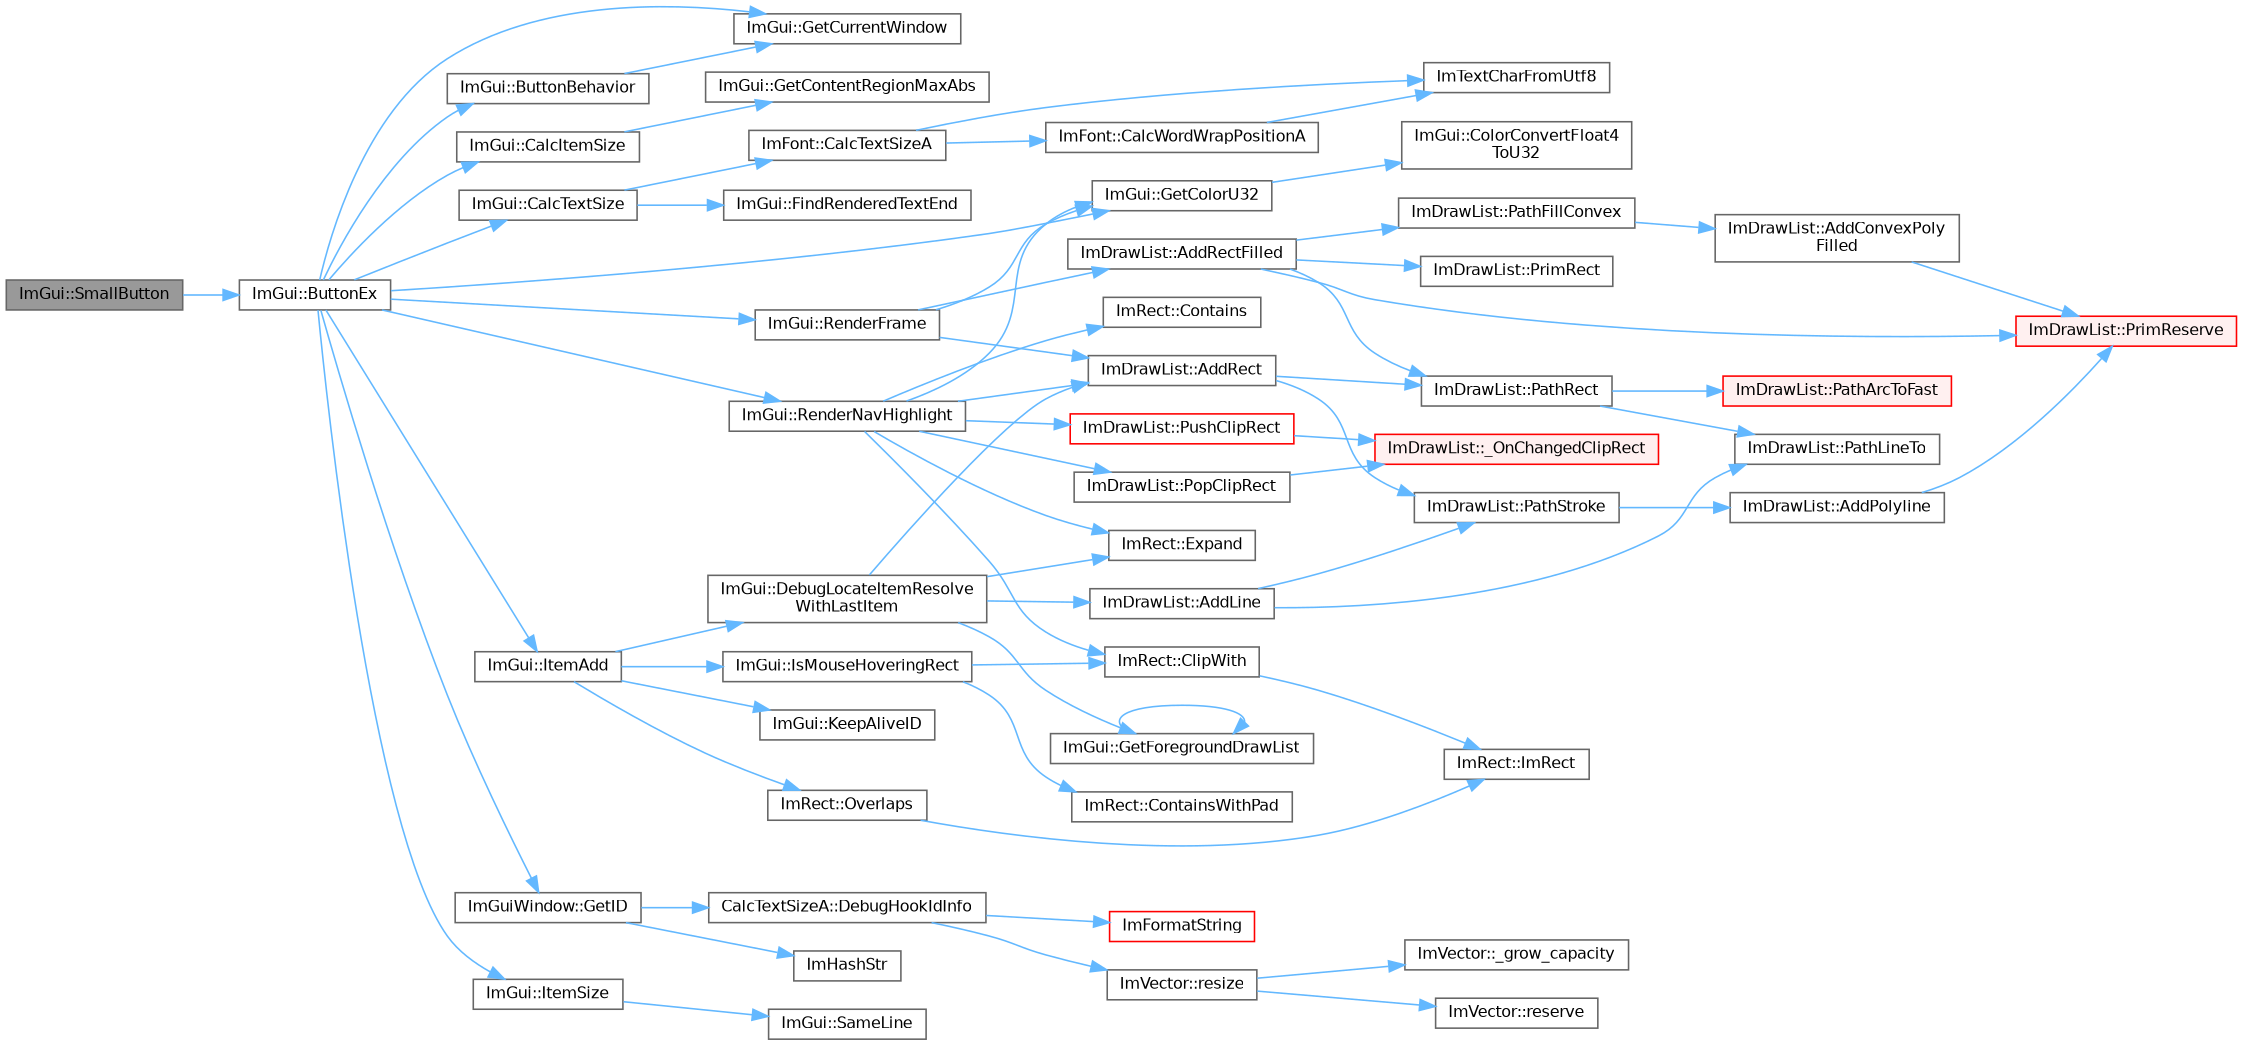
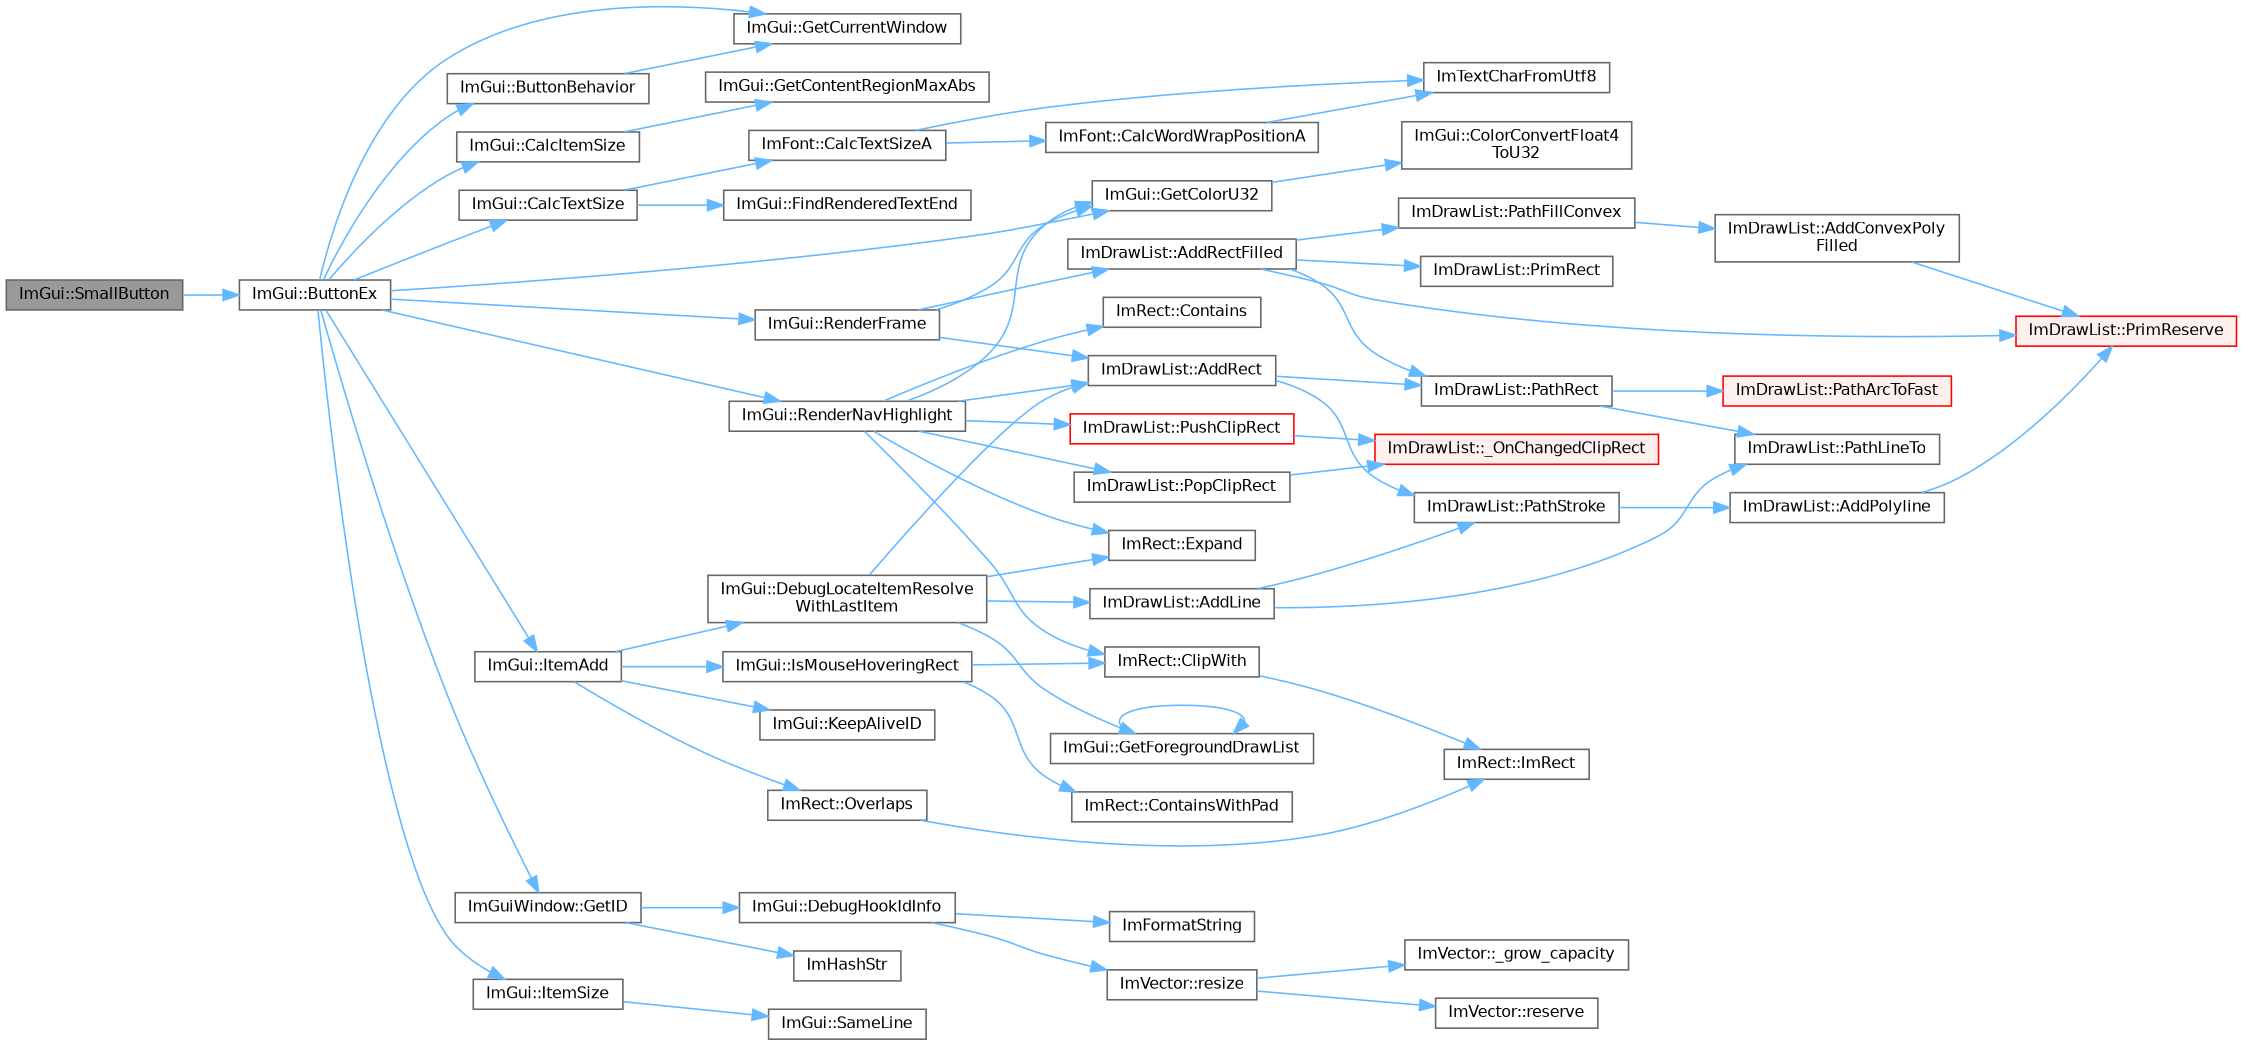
(847, 908) -> (847, 908)
(1182, 927) -> (1182, 927)
